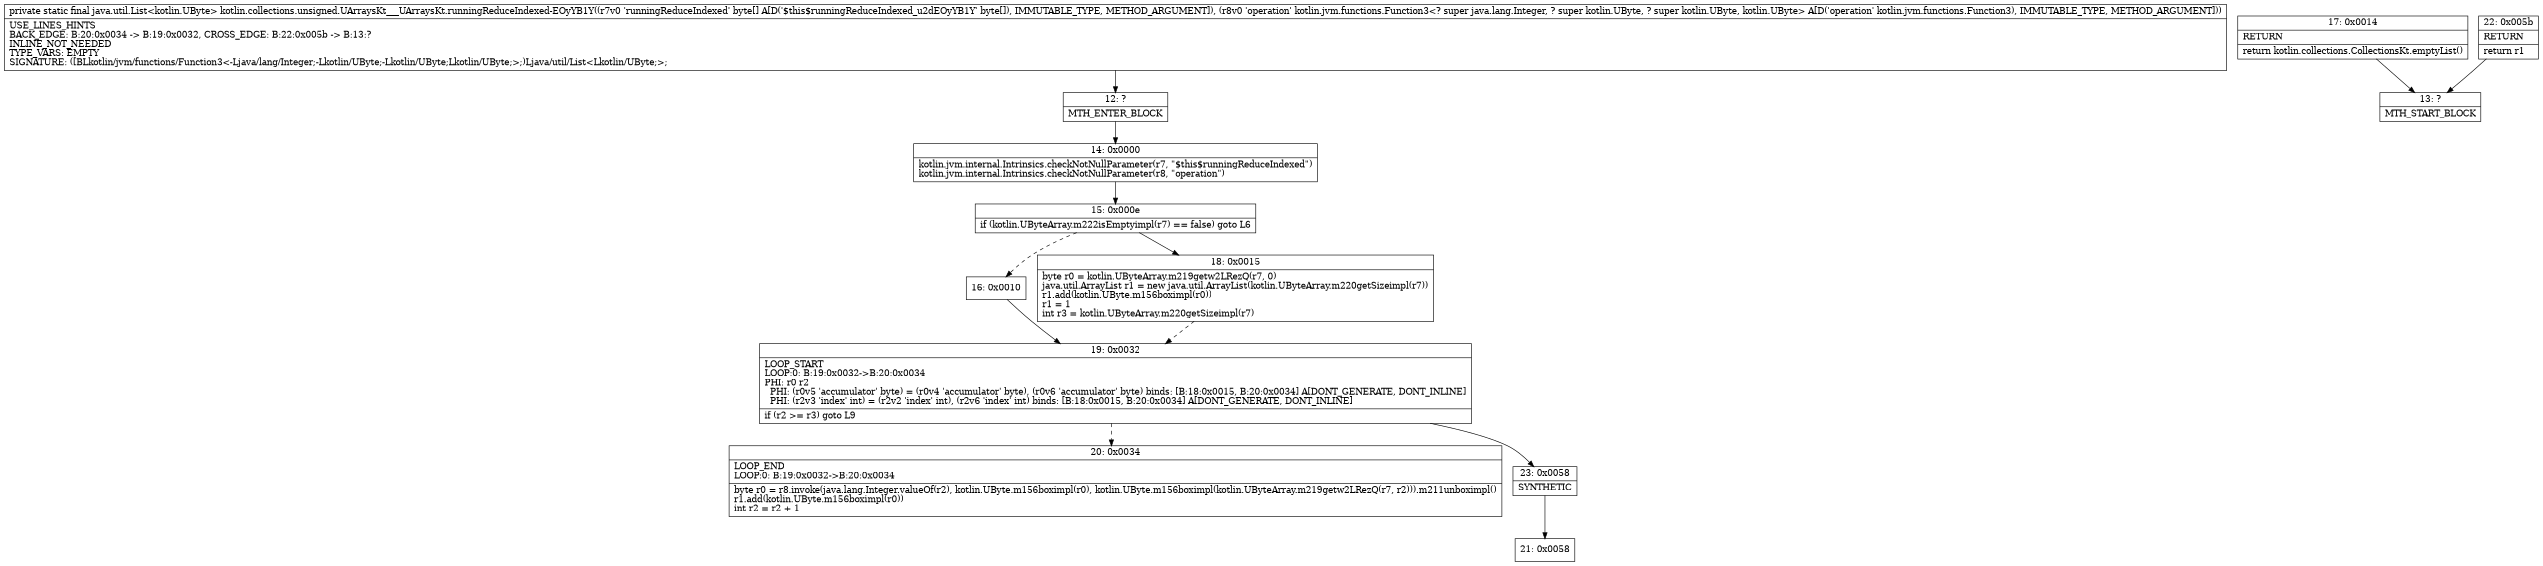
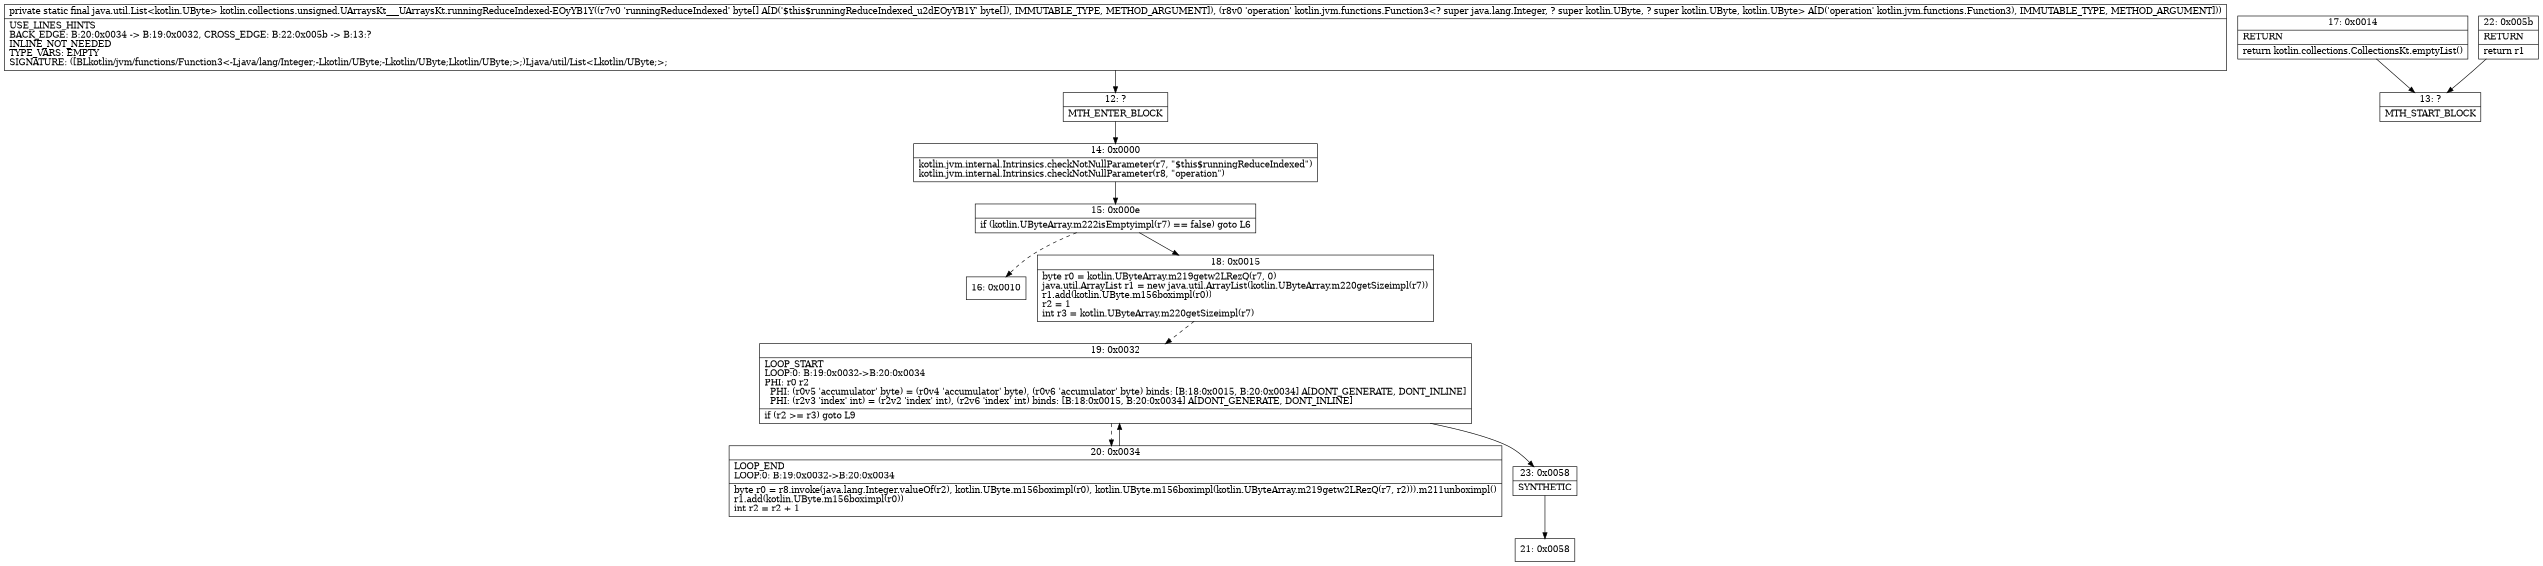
(1056, 305) -> (1056, 305)
(1031, 320) -> (1120, 438)
